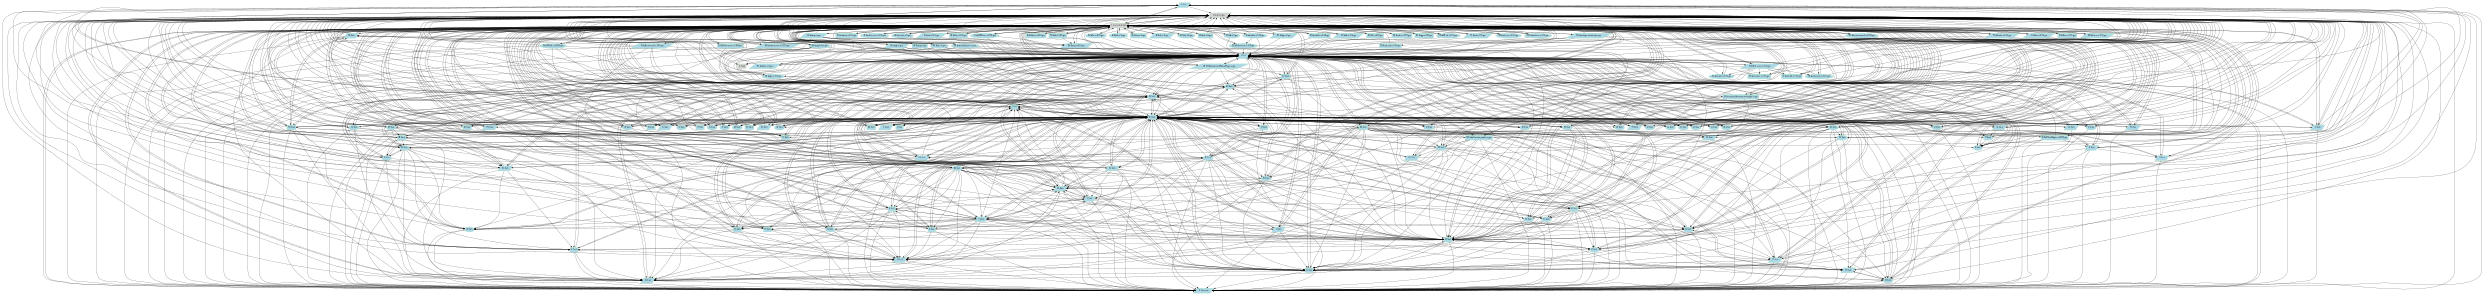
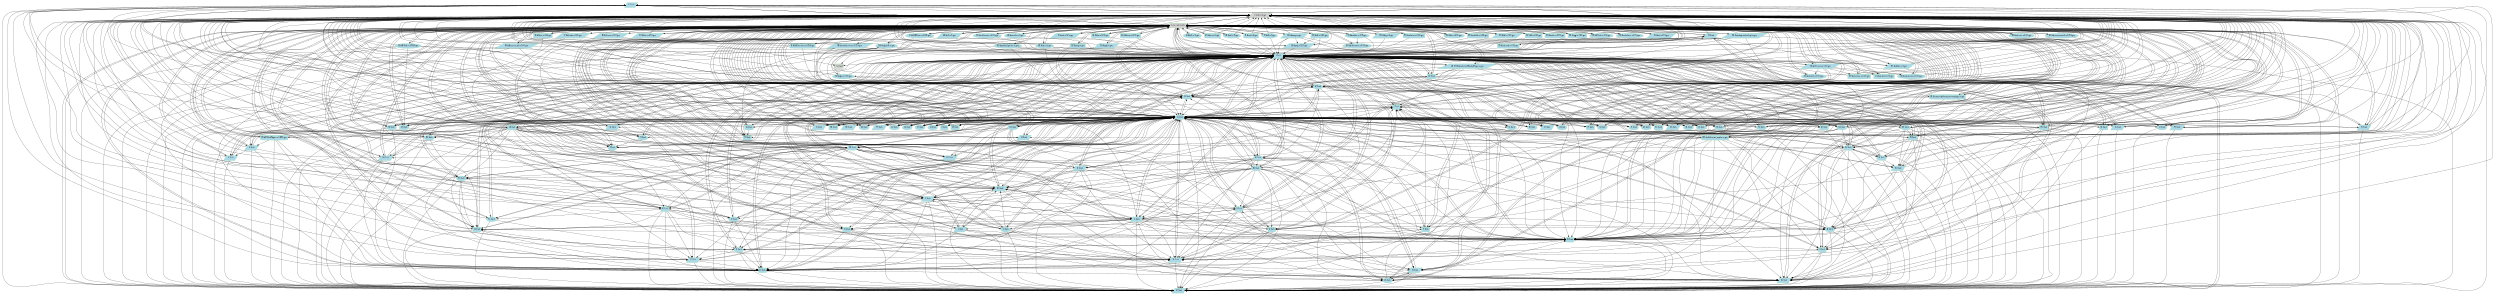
none -> (955, 128)
(1204, 291) -> (1179, 291)
